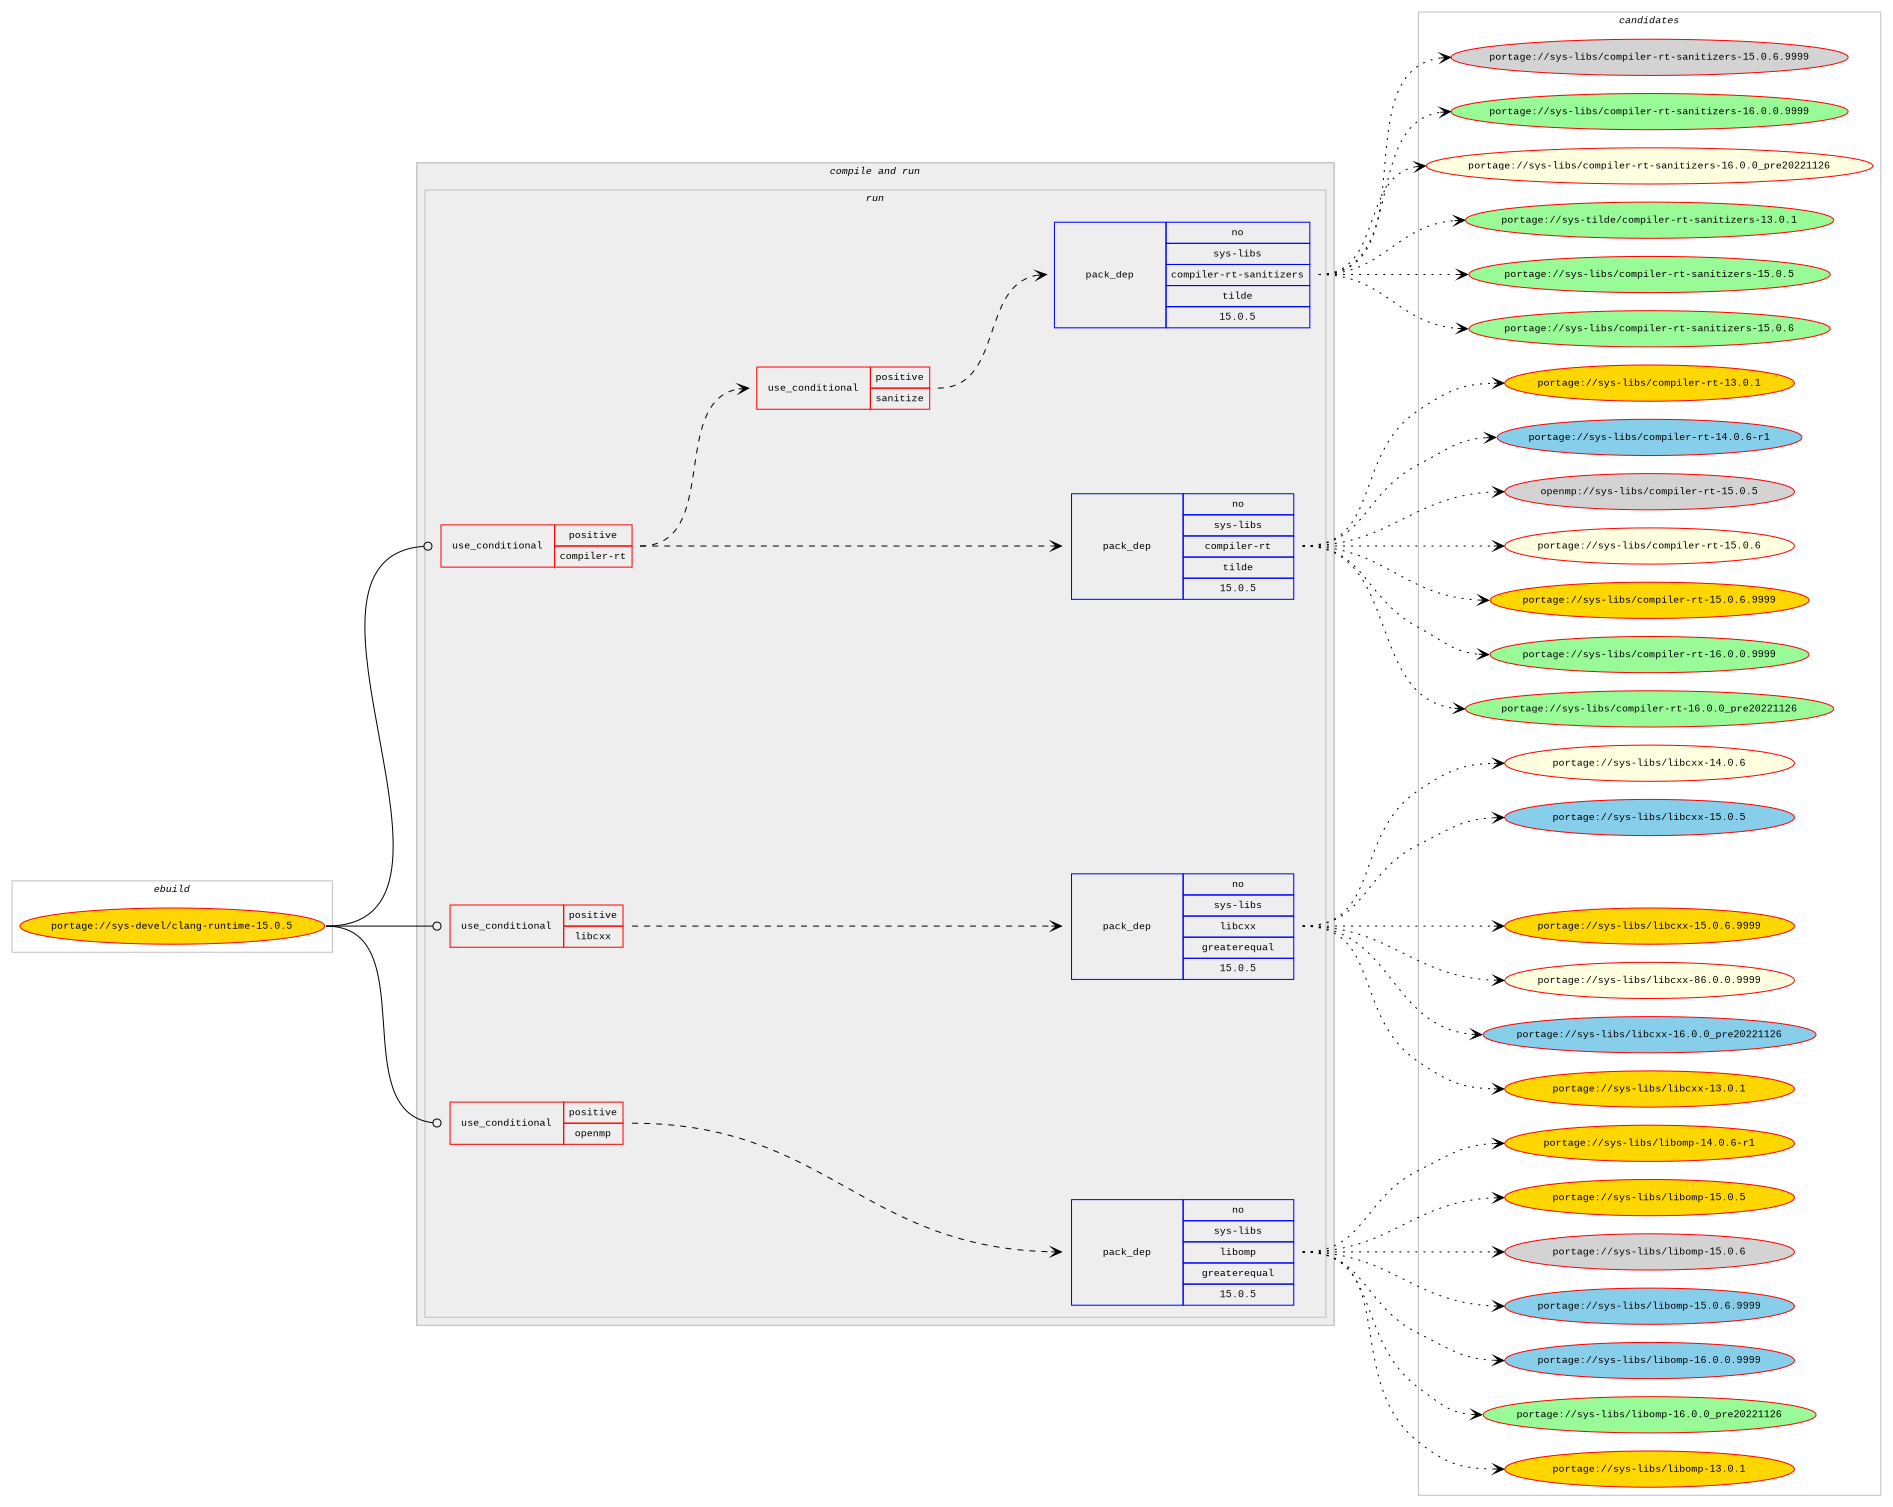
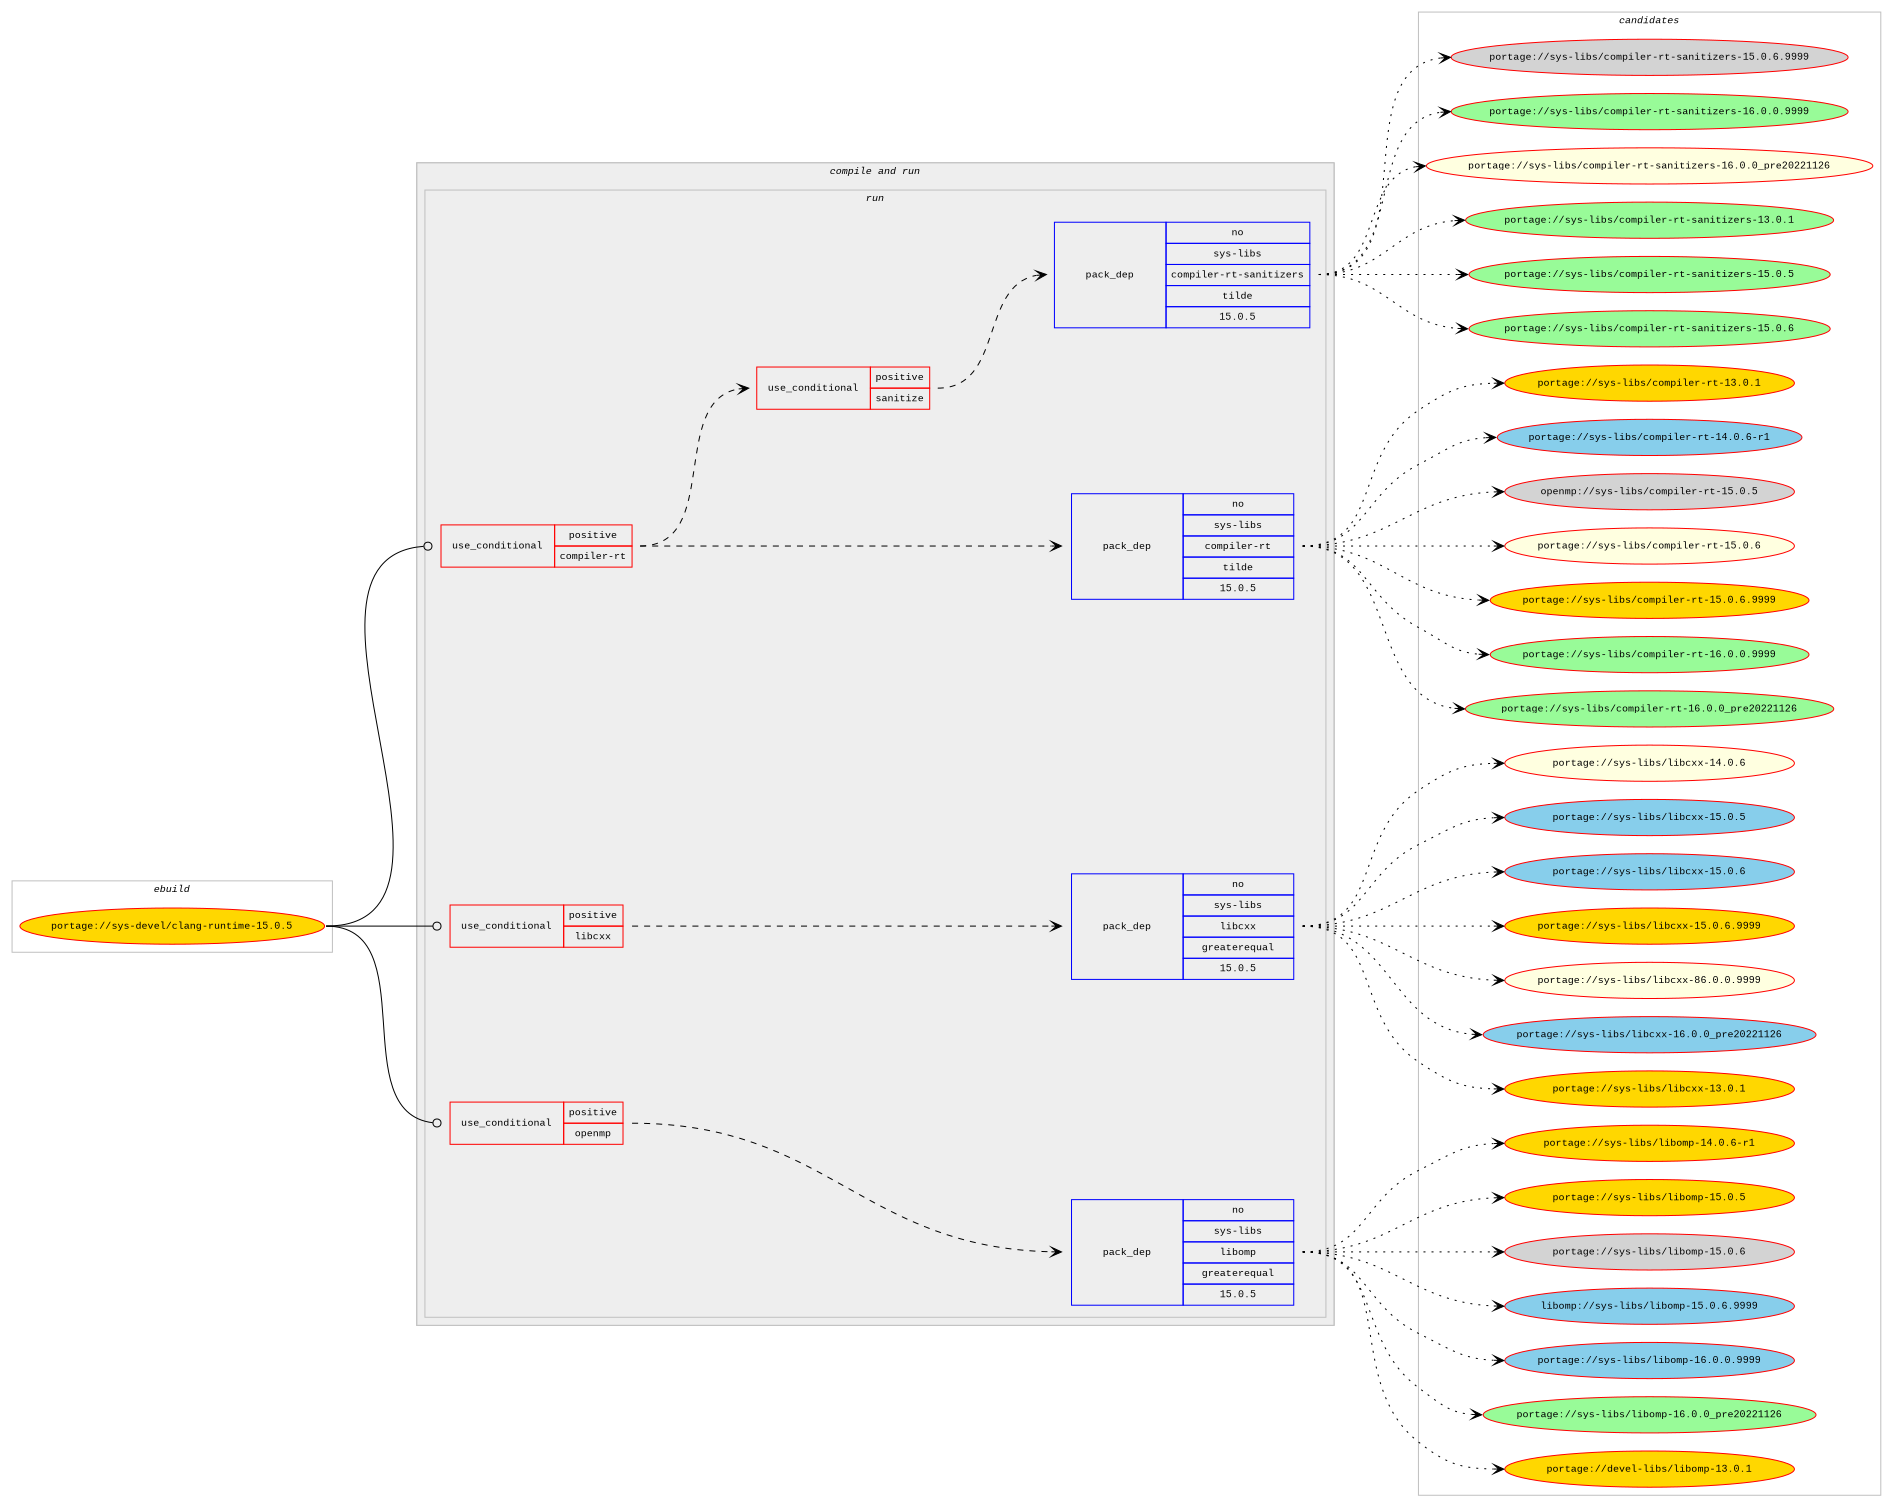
(1650, 220) -> (1650, 220)
none -> (1650, 872)
(1650, 1306) -> (1650, 1306)
(1650, 1469) -> (1650, 1469)
